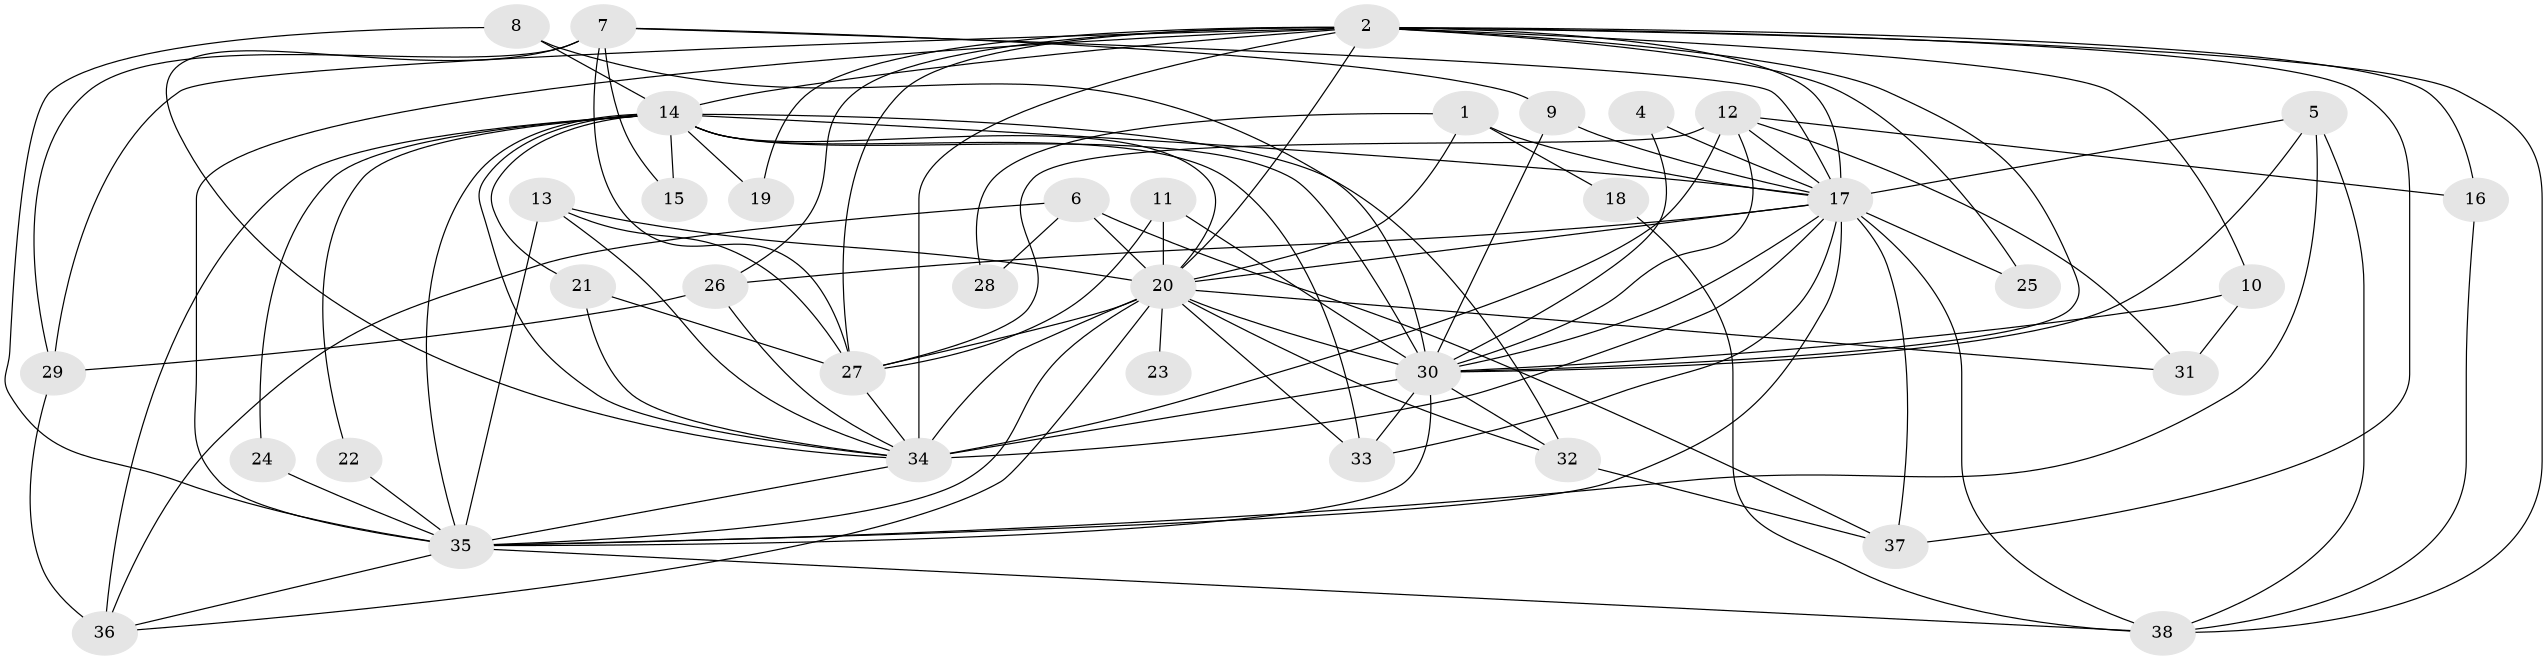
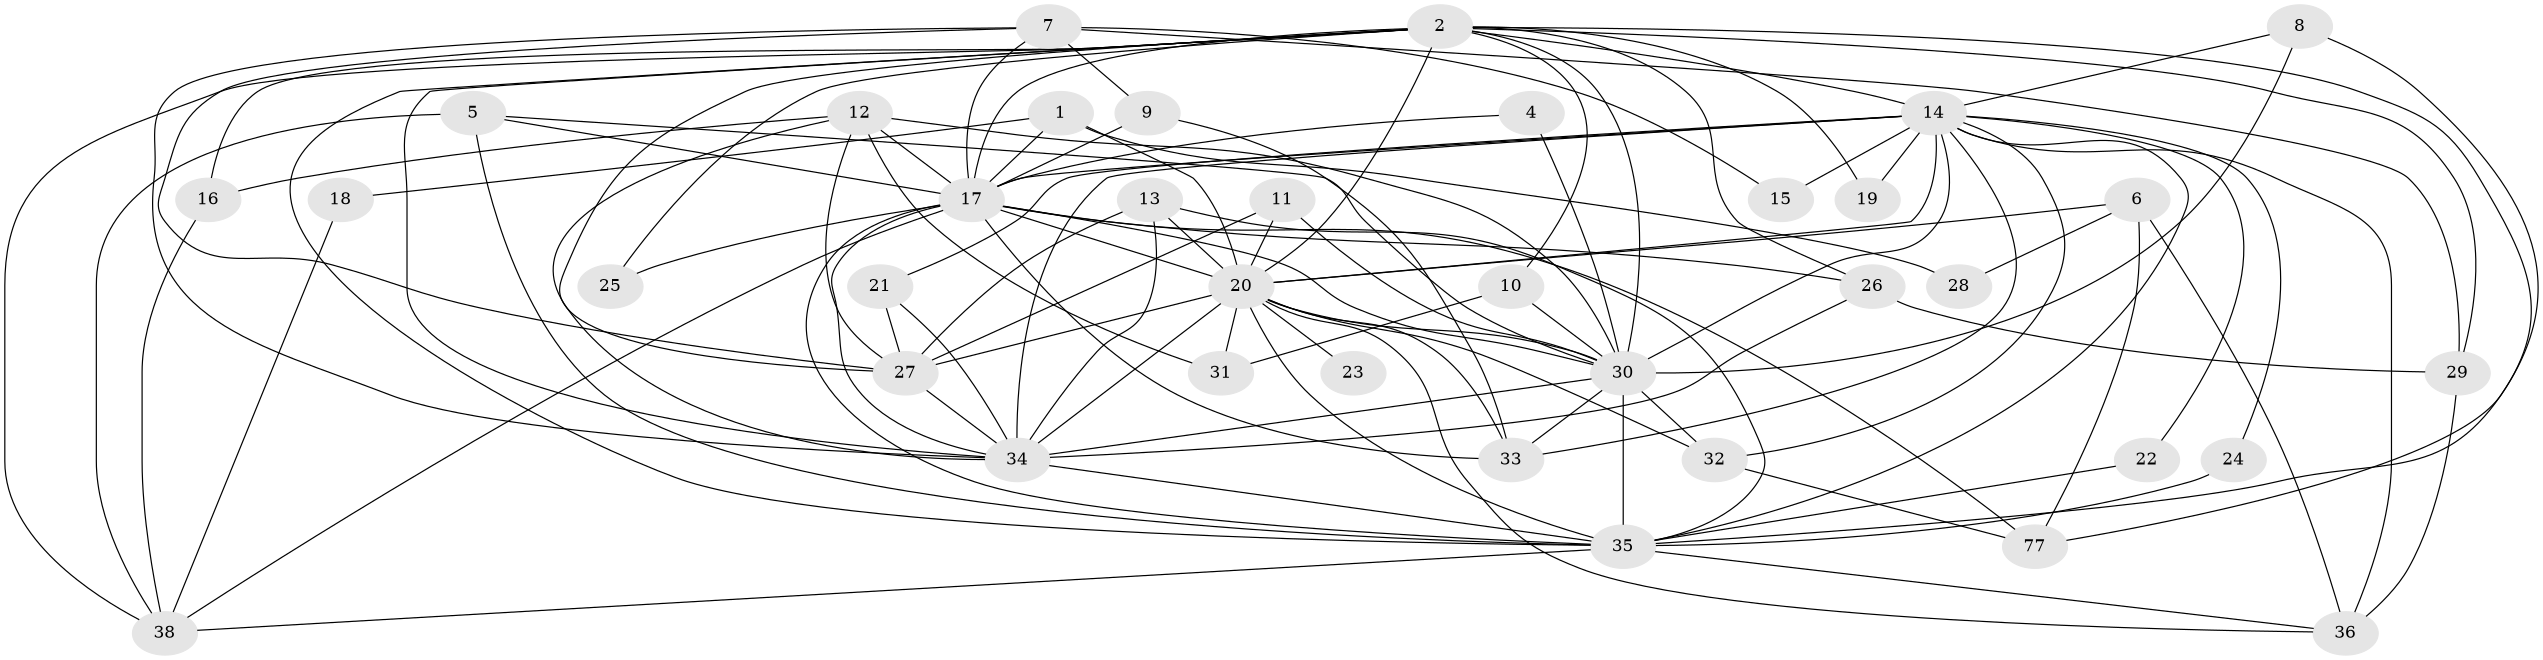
(1485, 254) -> (1381, 221)
(1895, 547) -> (2035, 547)
